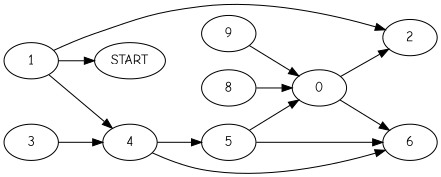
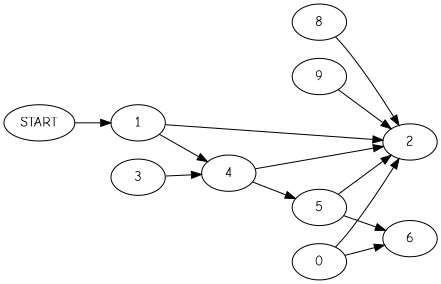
(270, 58) -> (360, 106)
(71, 61) -> (88, 123)
(269, 88) -> (366, 76)
(270, 118) -> (360, 178)
(263, 173) -> (314, 158)
